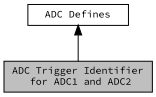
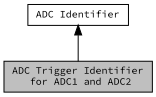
(78, 15) -> (78, 15)
